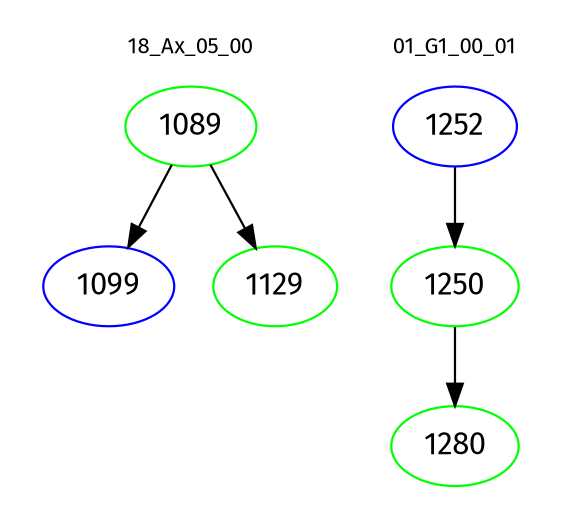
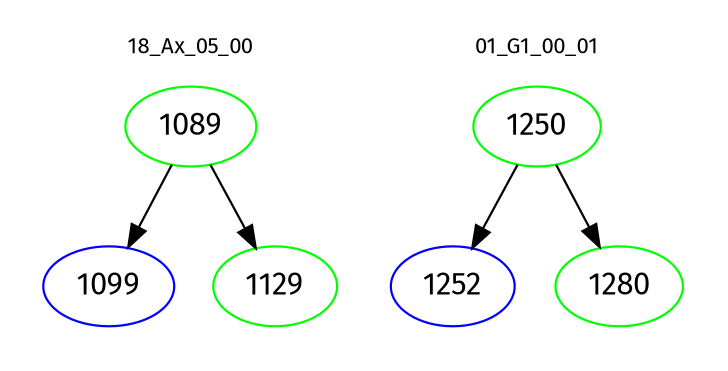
(455, 196) -> (500, 196)
